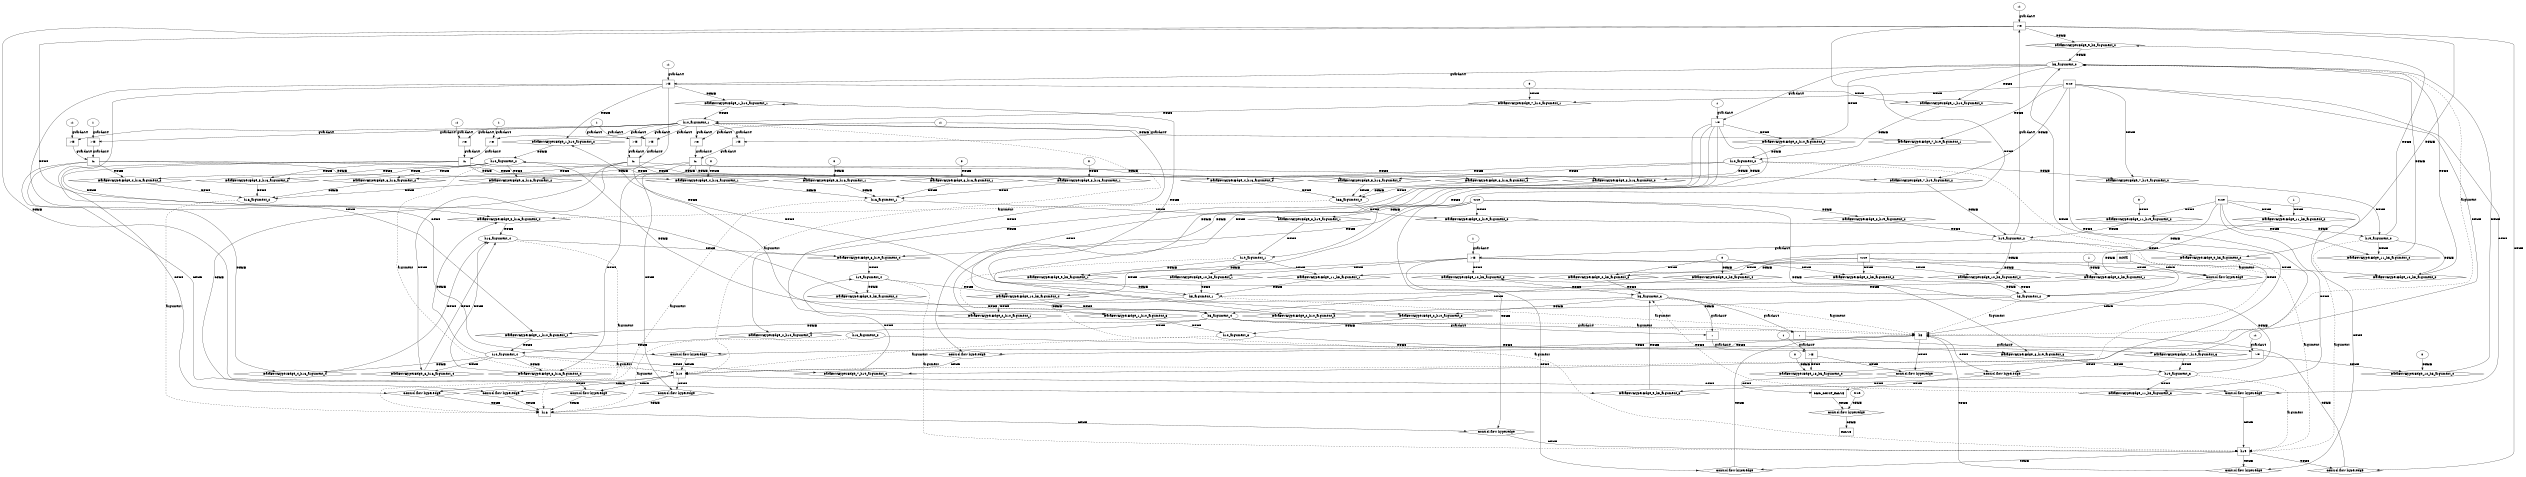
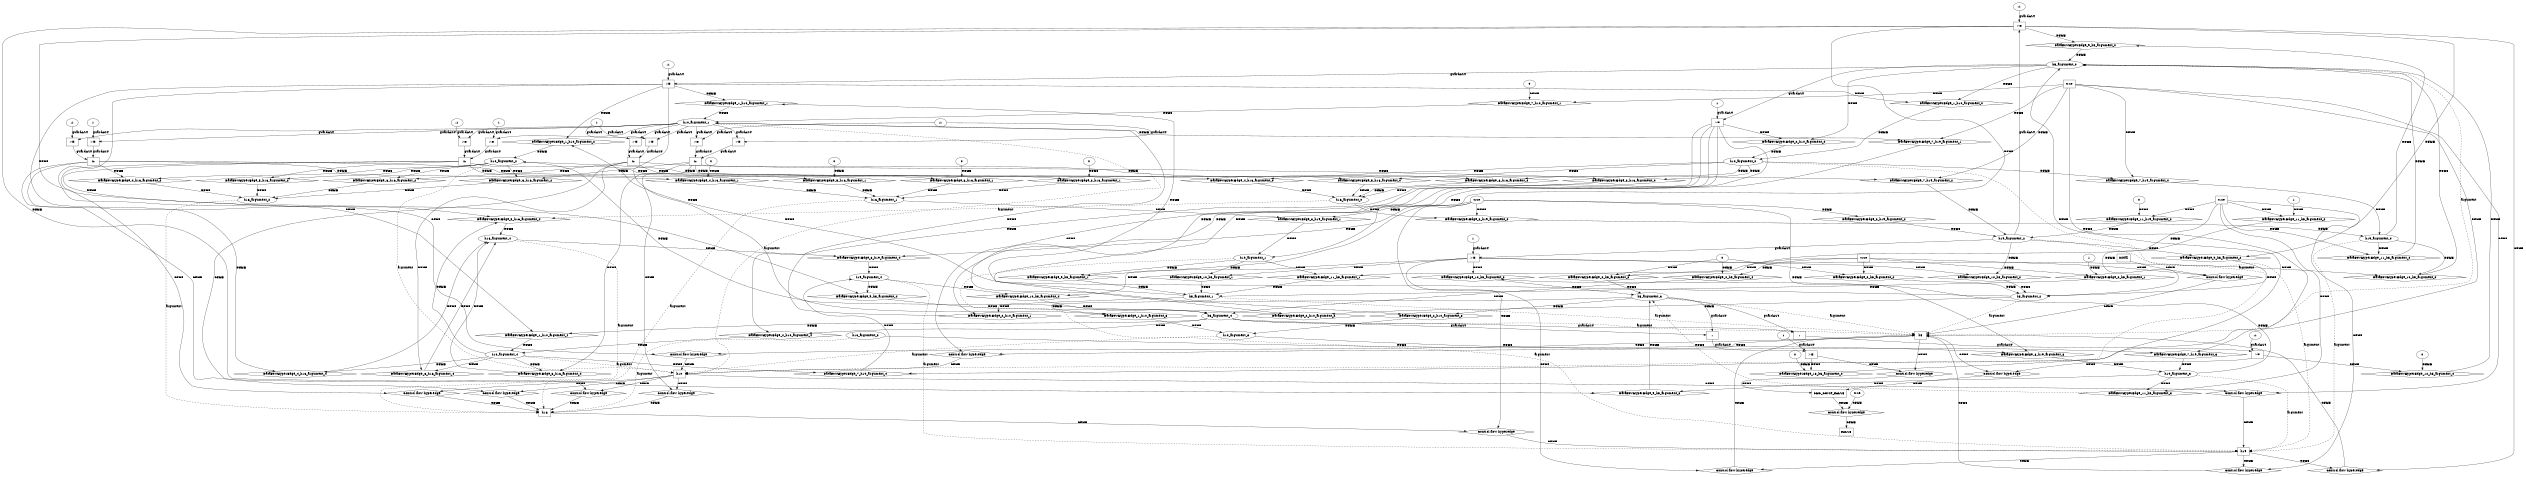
(1349, 200) -> (1349, 200)
